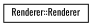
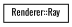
(46, 13) -> (36, 13)
